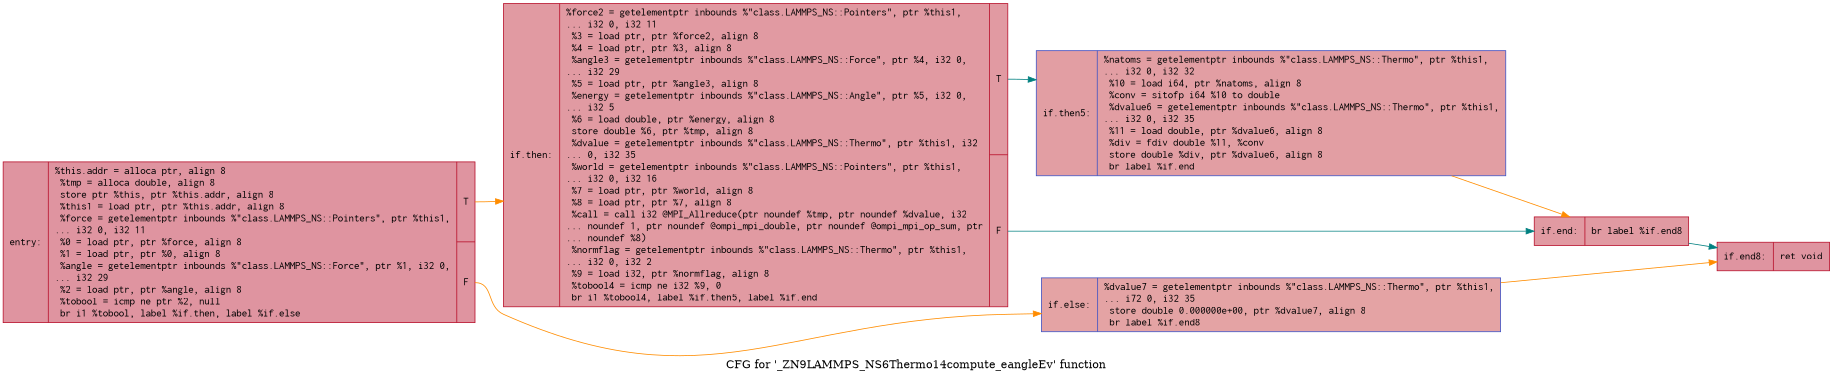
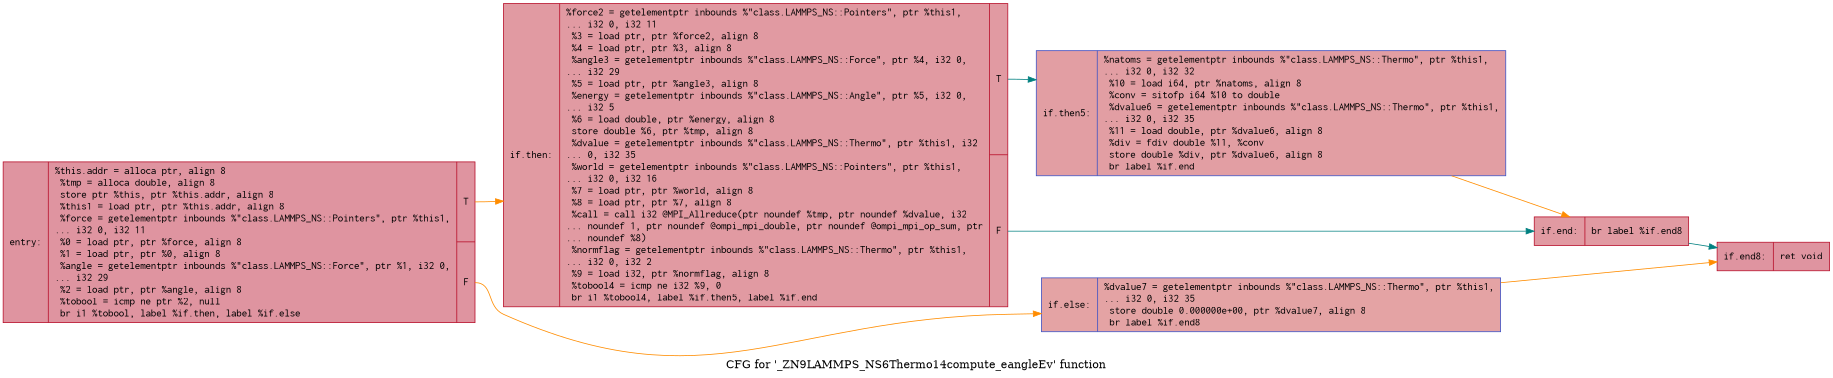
(1150, 298) -> (1150, 298)
